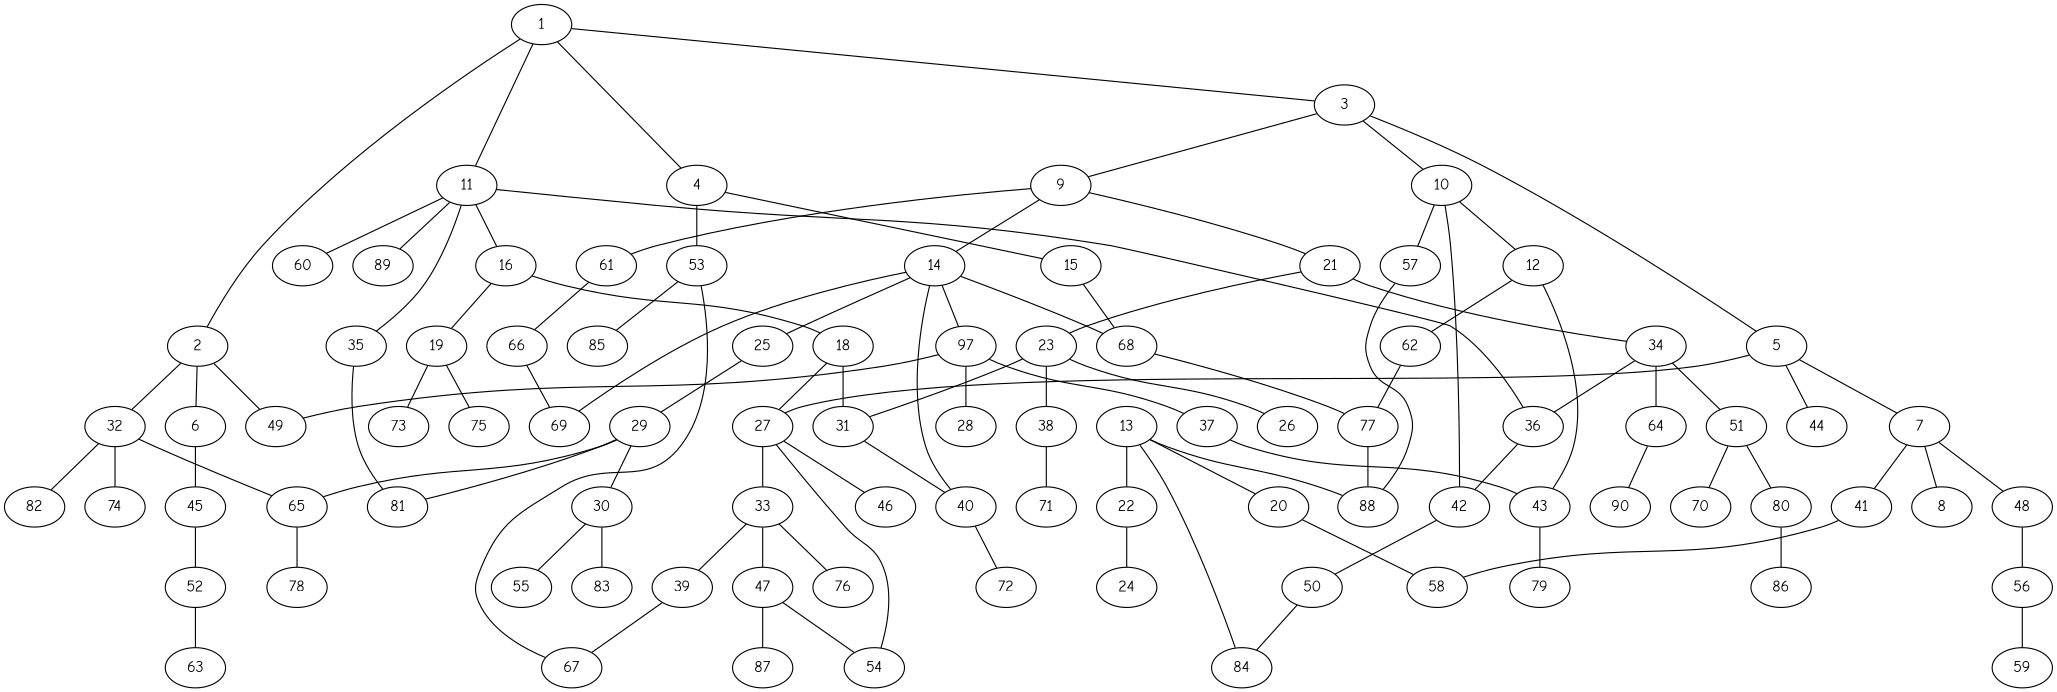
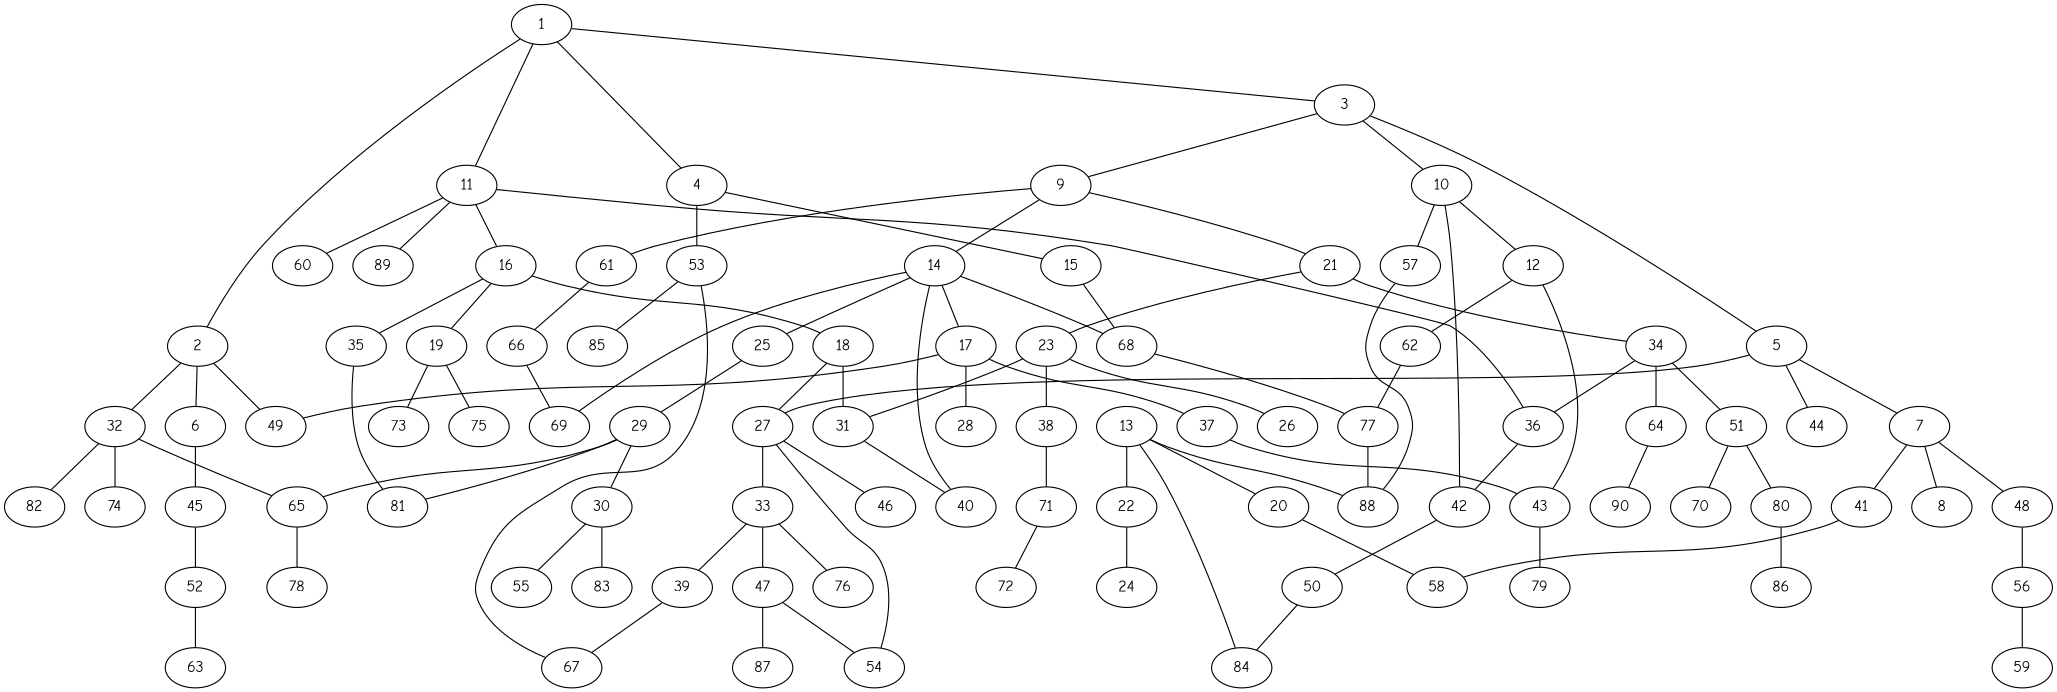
(430, 276) -> (431, 306)
(966, 346) -> (966, 346)
(986, 547) -> (1026, 547)
